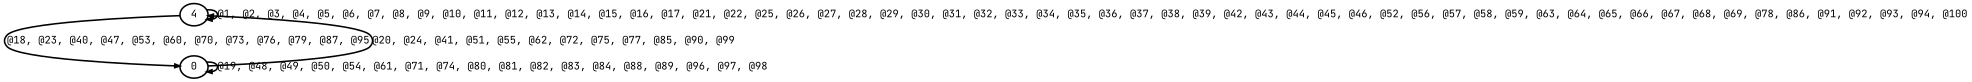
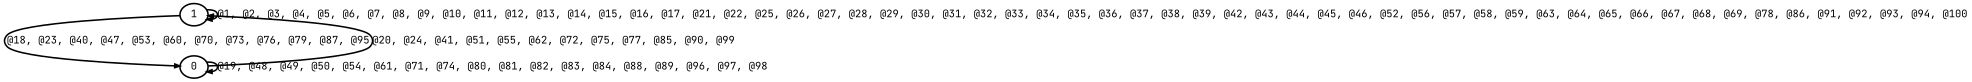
(194, 15) -> (194, 15)
